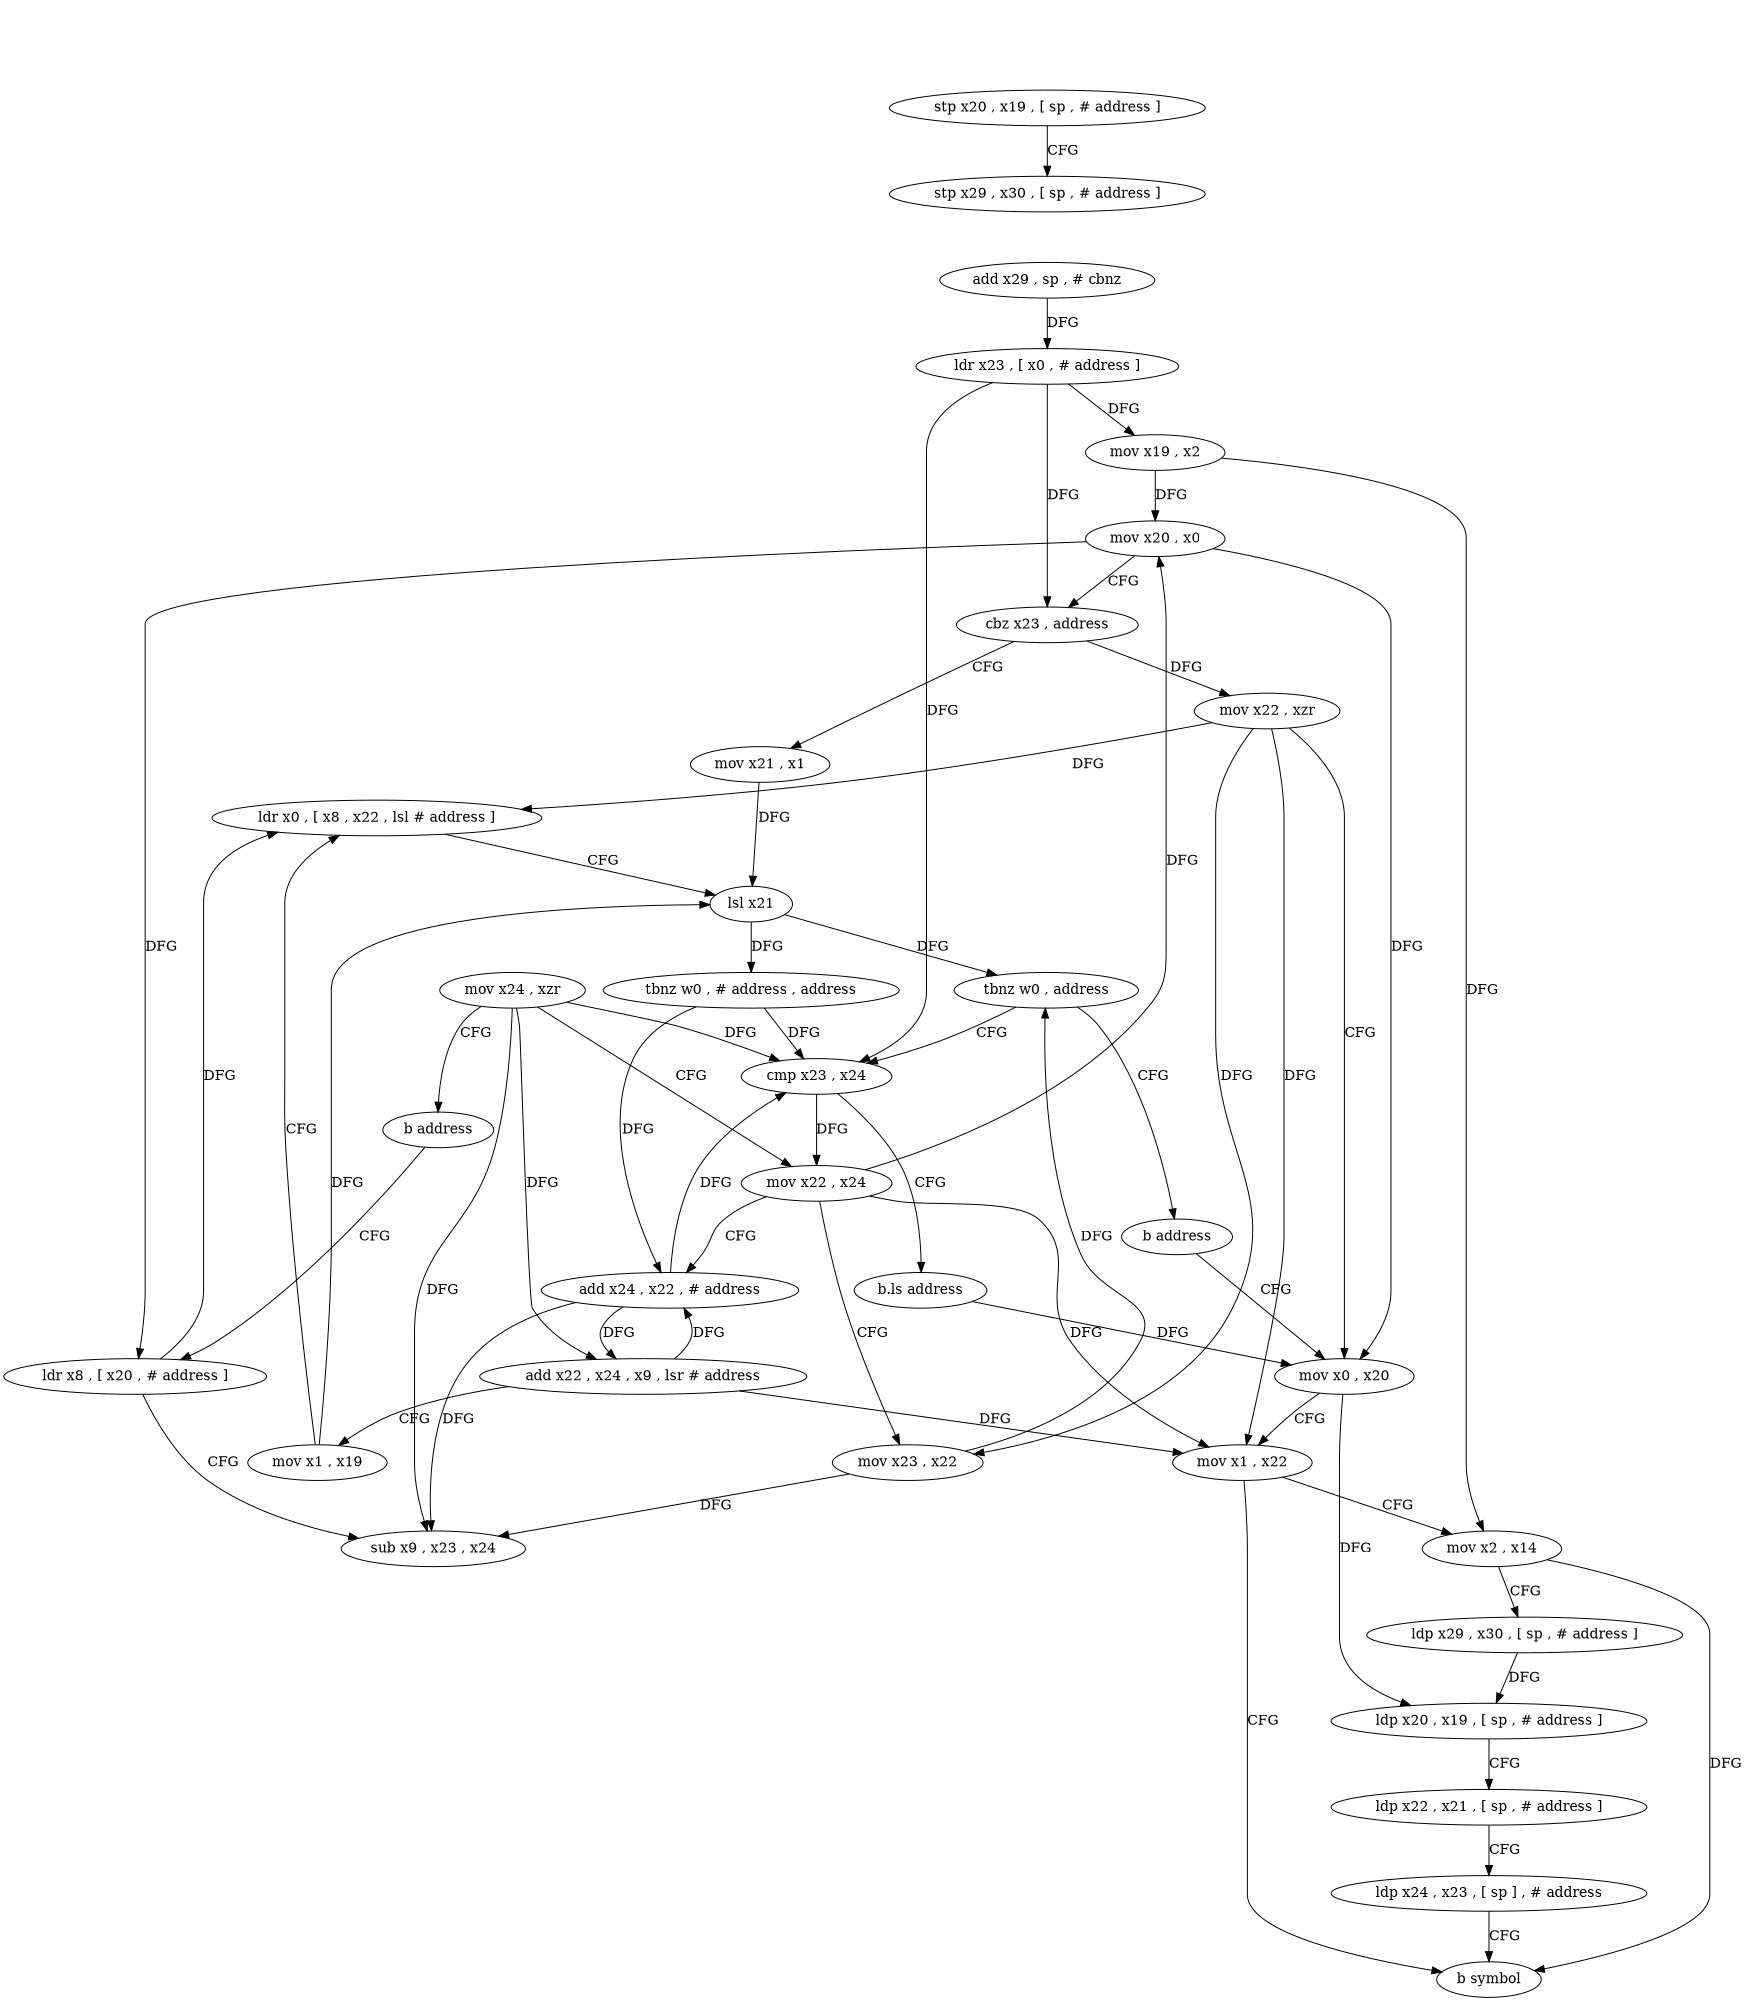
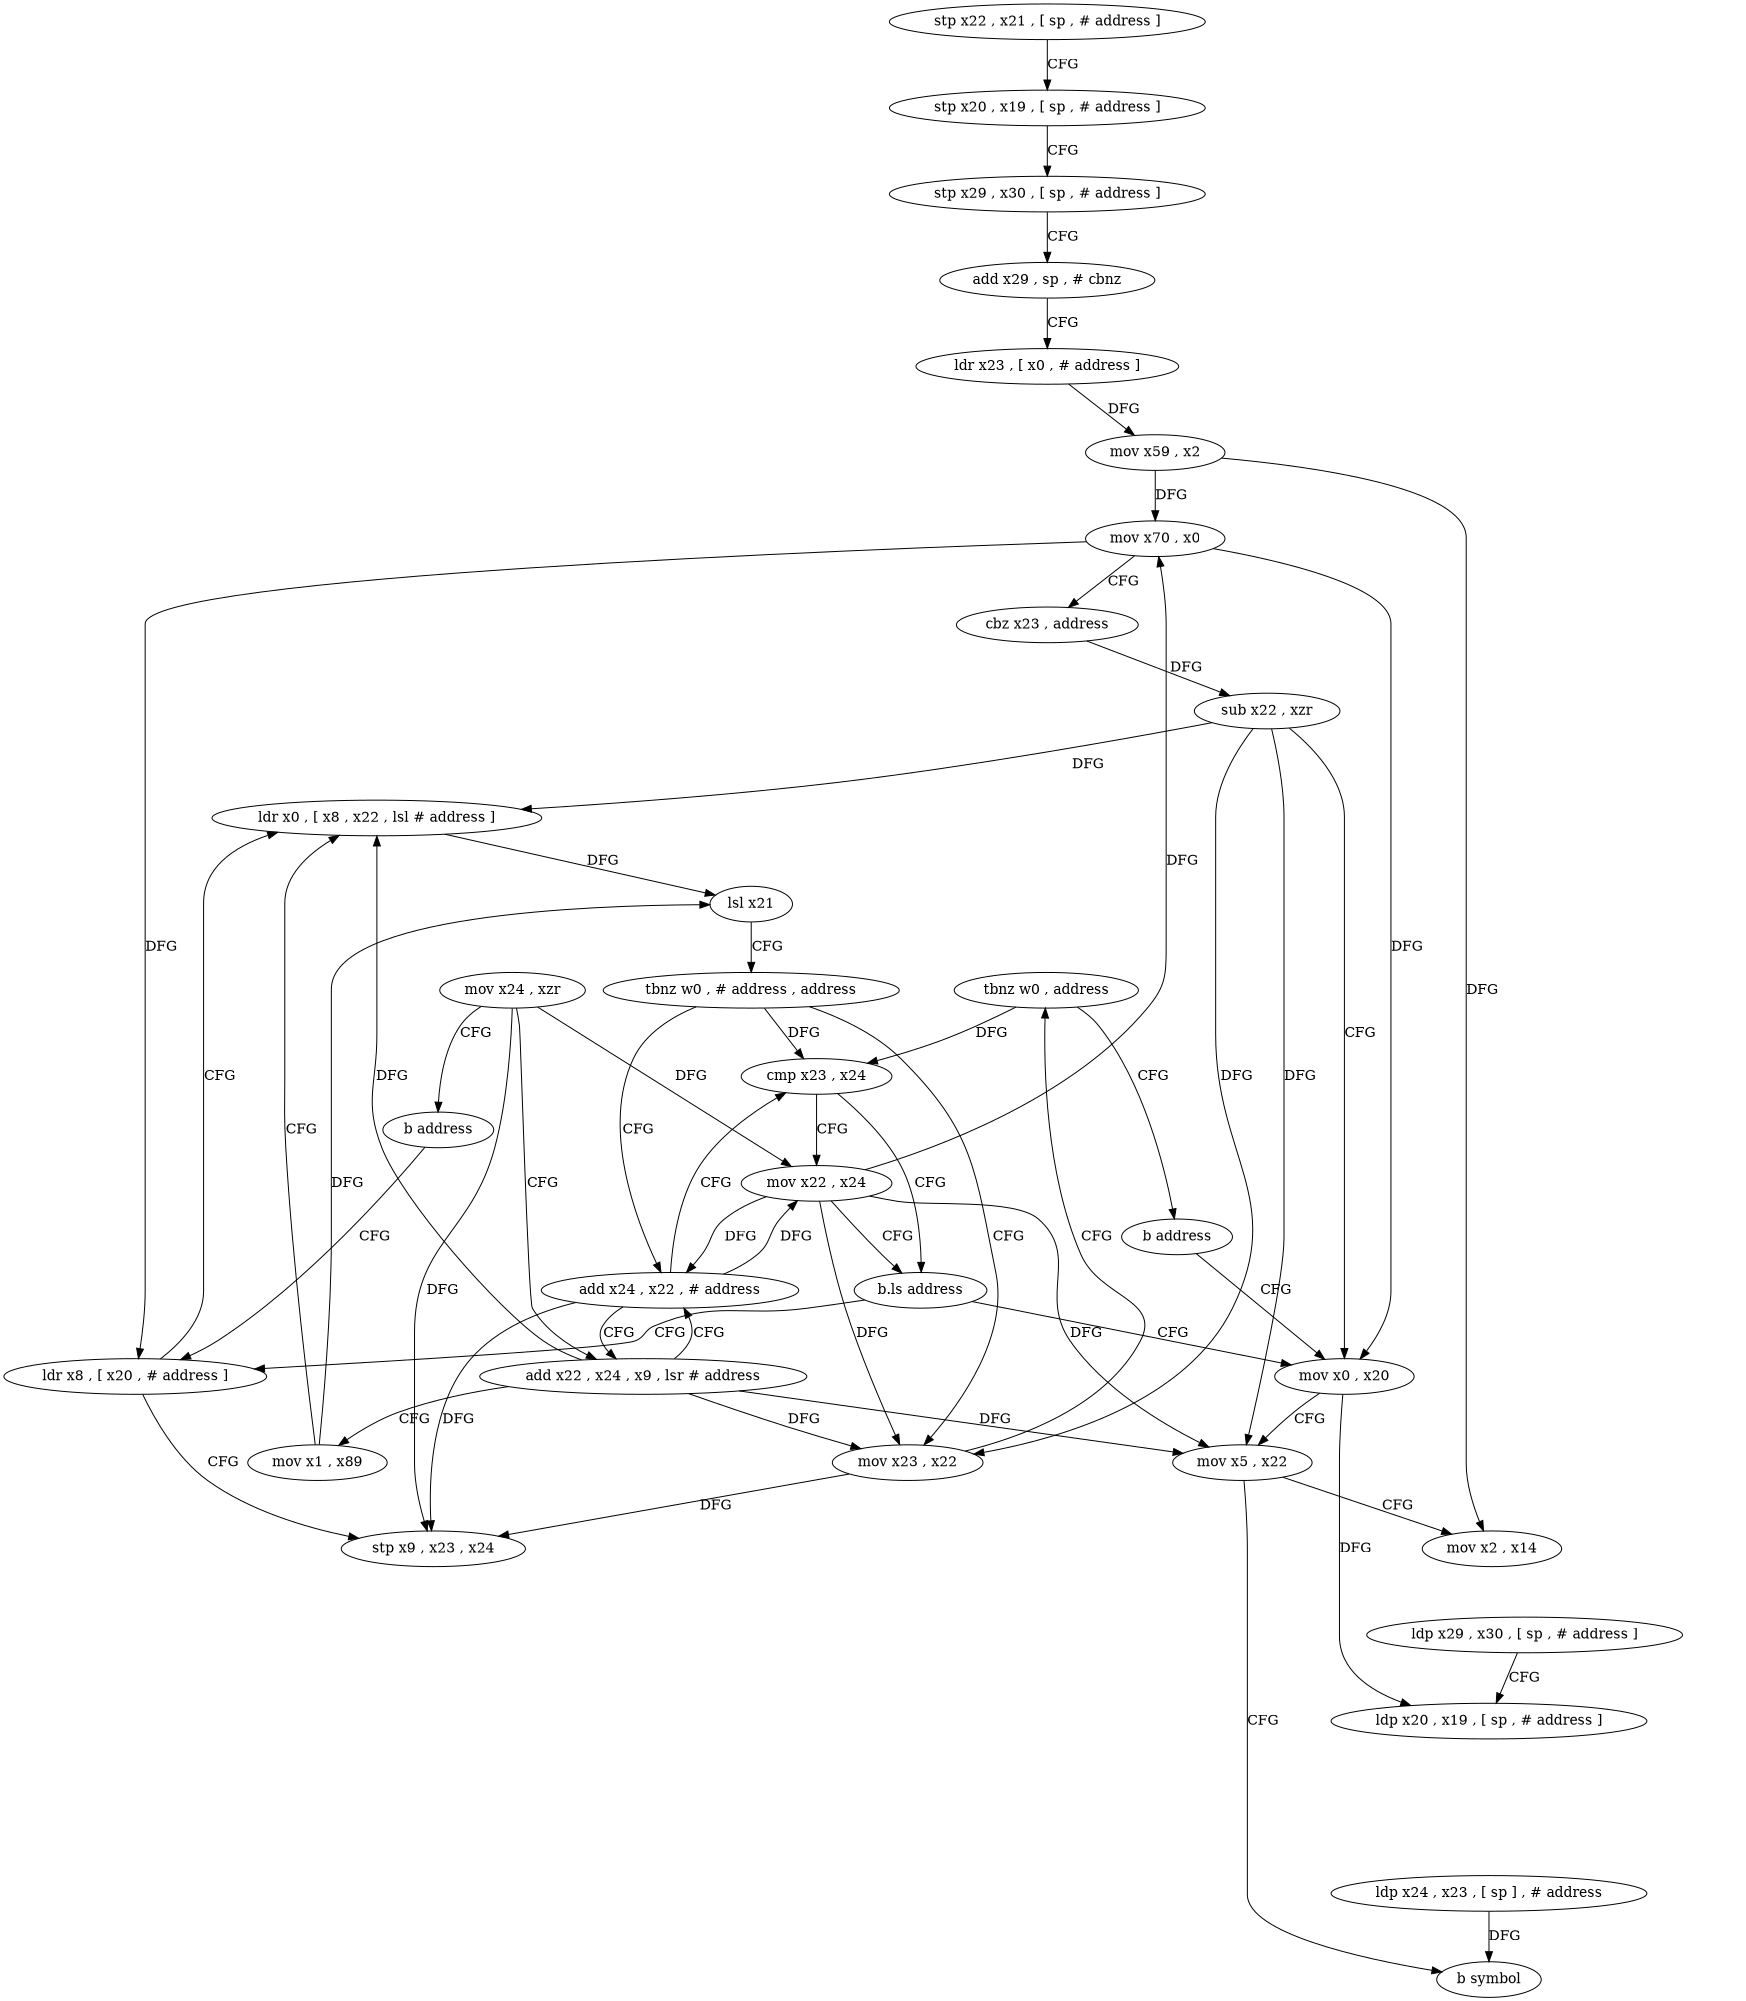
none -> (1047, 22)
none -> (1047, 232)
(1063, 323) -> (1063, 323)
(1155, 453) -> (1155, 453)
(1047, 491) -> none
(1155, 539) -> (1155, 539)
(1267, 711) -> (1267, 711)
(926, 717) -> none
(760, 764) -> none
(603, 861) -> (603, 861)
(886, 944) -> none
(768, 947) -> (768, 947)
(675, 1025) -> none
(992, 1033) -> (992, 1033)
(220, 1076) -> (220, 1076)
(691, 1076) -> (691, 1076)
(638, 1130) -> (638, 1130)
(832, 1130) -> (832, 1130)
none -> (381, 1145)
(543, 1183) -> (543, 1183)
(716, 1183) -> (716, 1183)
none -> (979, 1193)
none -> (862, 1234)
(741, 1237) -> (741, 1237)
(1097, 1237) -> (1097, 1237)
none -> (764, 1248)
(619, 1333) -> (619, 1333)
(709, 1333) -> (709, 1333)
(873, 1333) -> (873, 1333)
(1173, 1333) -> (1173, 1333)
none -> (538, 1351)
none -> (770, 1421)
(317, 1463) -> (317, 1463)
(1242, 1463) -> (1242, 1463)
(433, 1549) -> (433, 1549)
(1506, 1587) -> none
(1525, 1678) -> (1525, 1678)
(1710, 1766) -> none
(1489, 1807) -> none
(1505, 1936) -> (1505, 1936)
